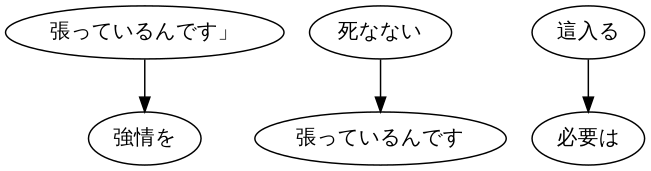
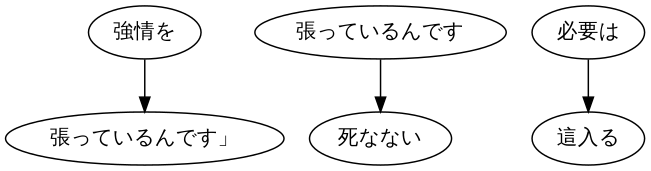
(145, 78) -> (145, 78)
(381, 78) -> (381, 78)
(588, 78) -> (588, 78)
